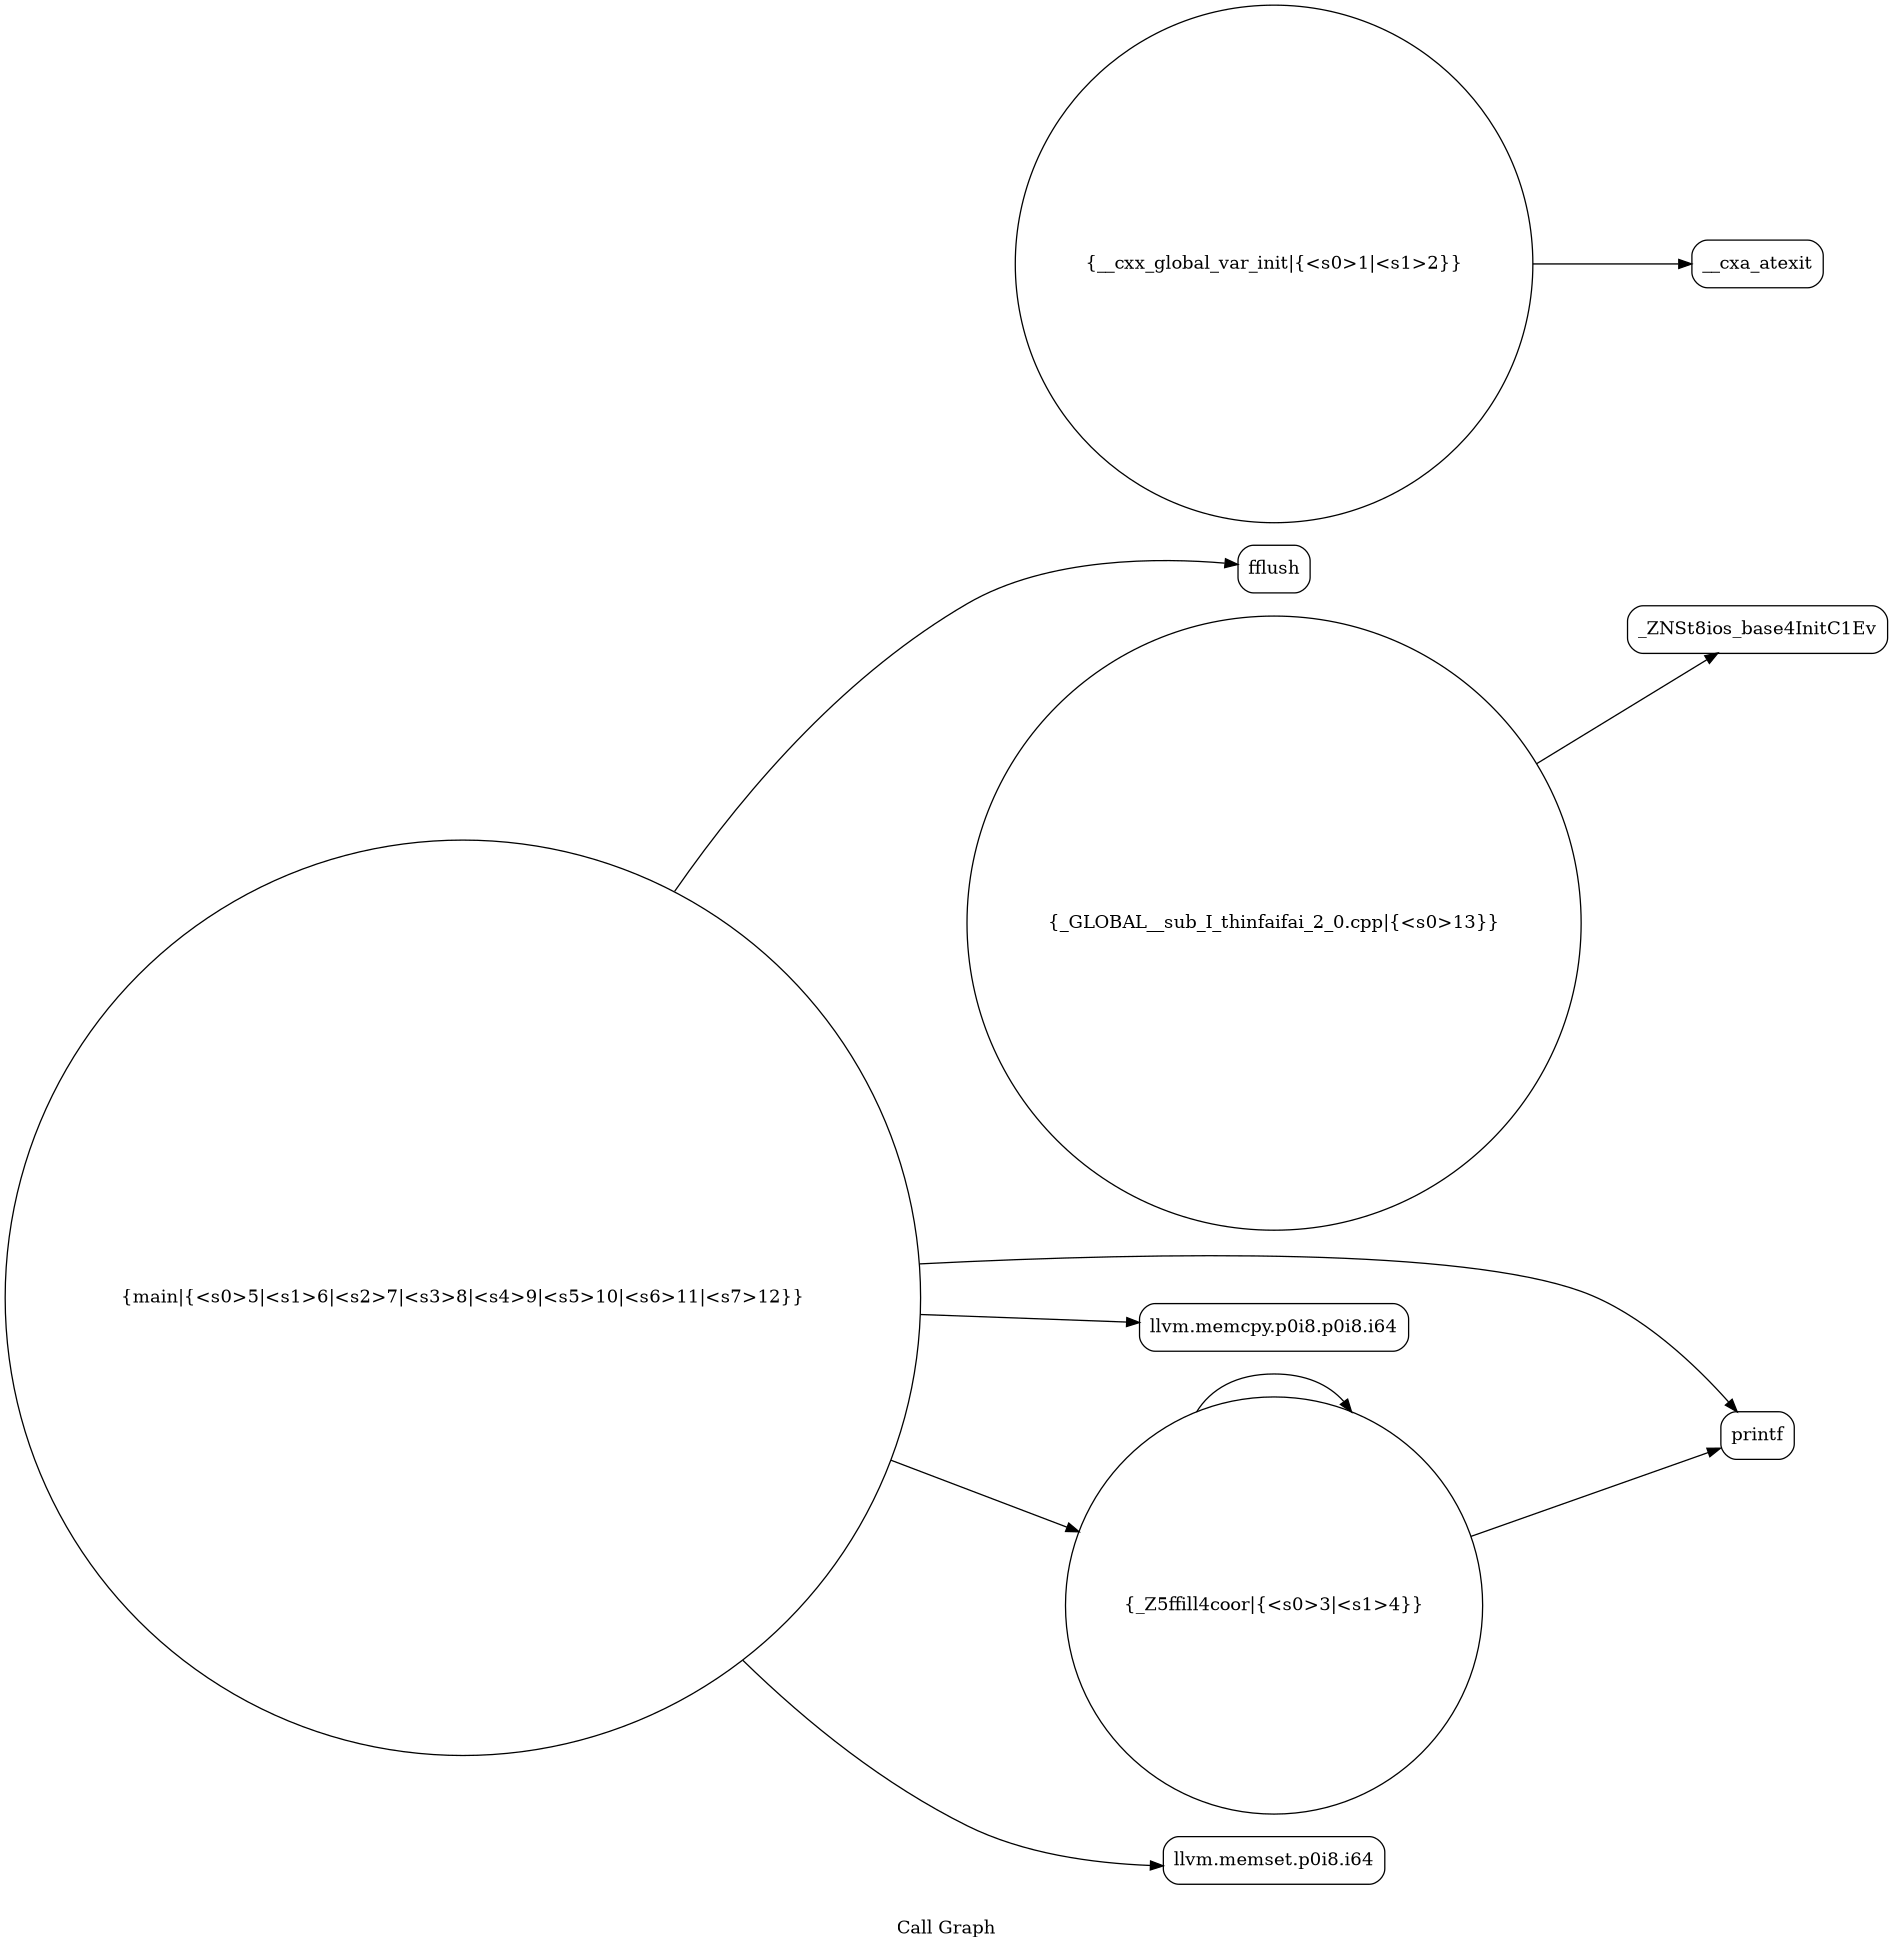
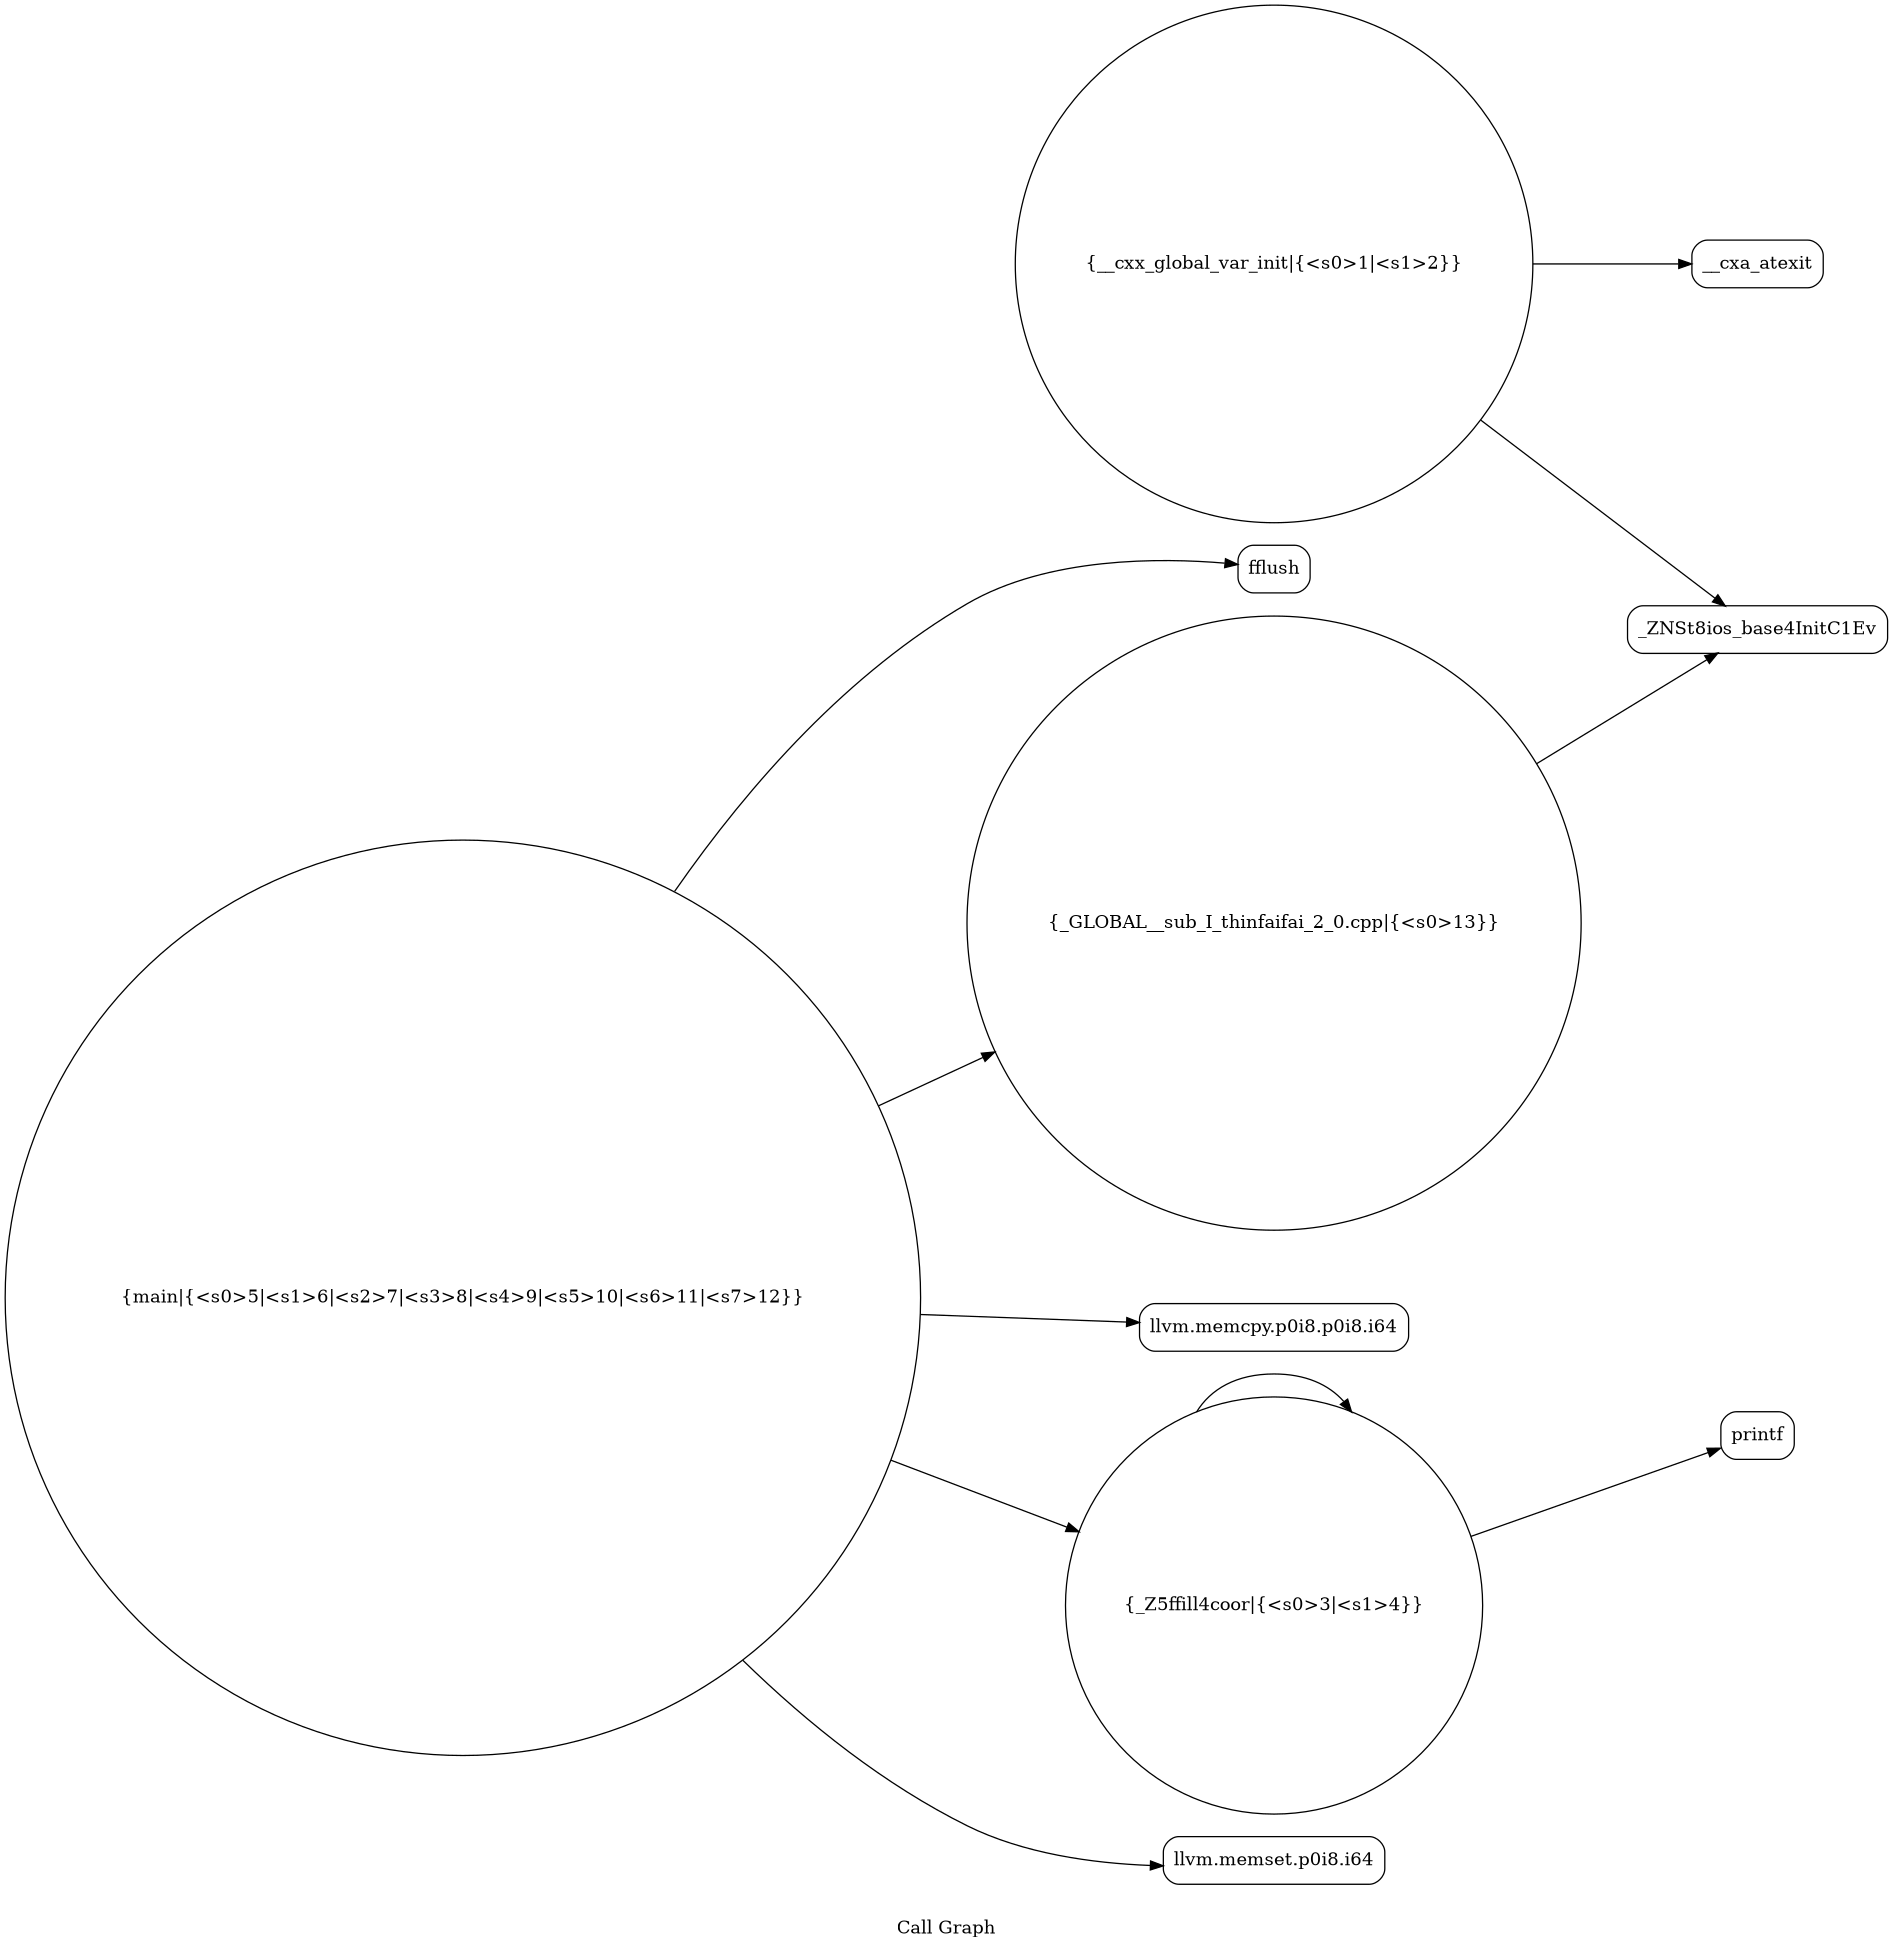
none -> (1598, 509)
(1345, 1259) -> (931, 1082)
